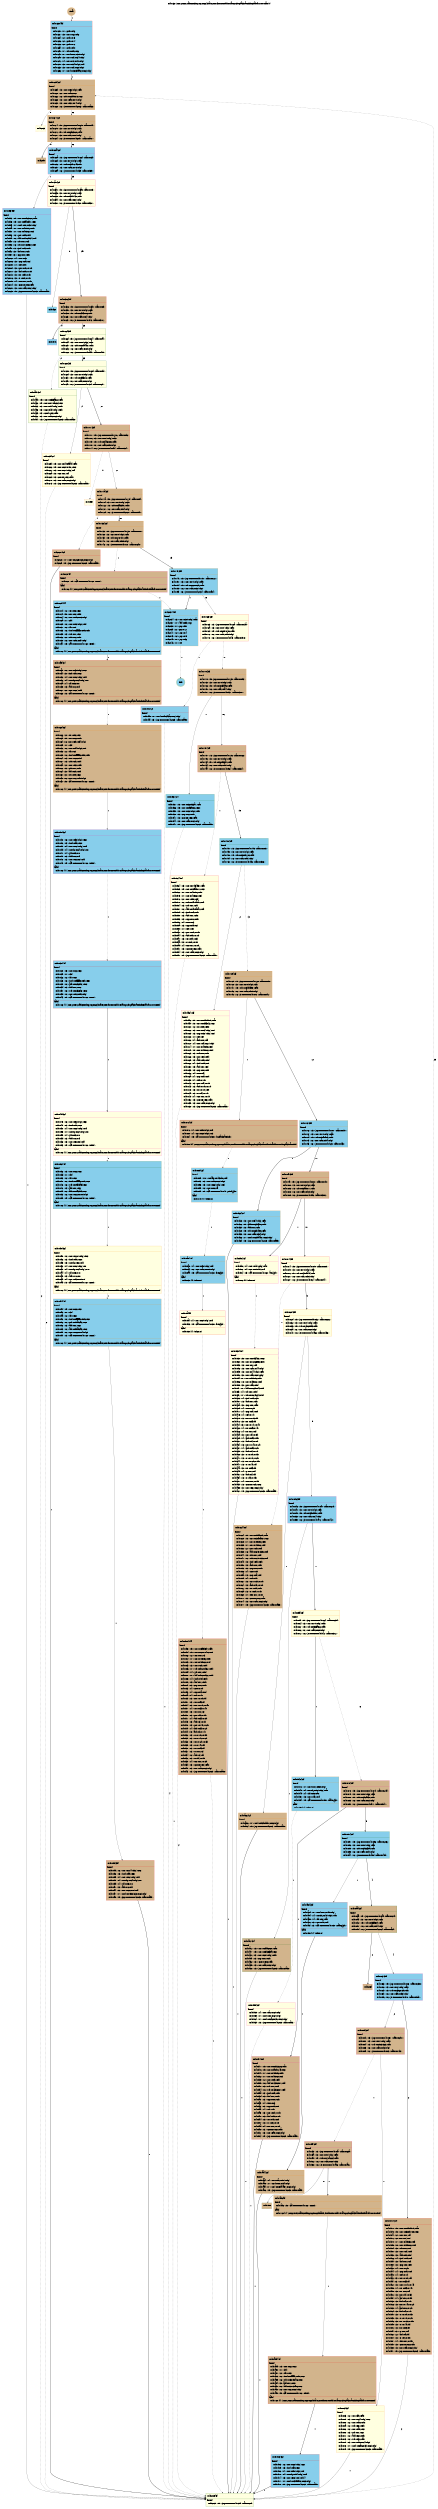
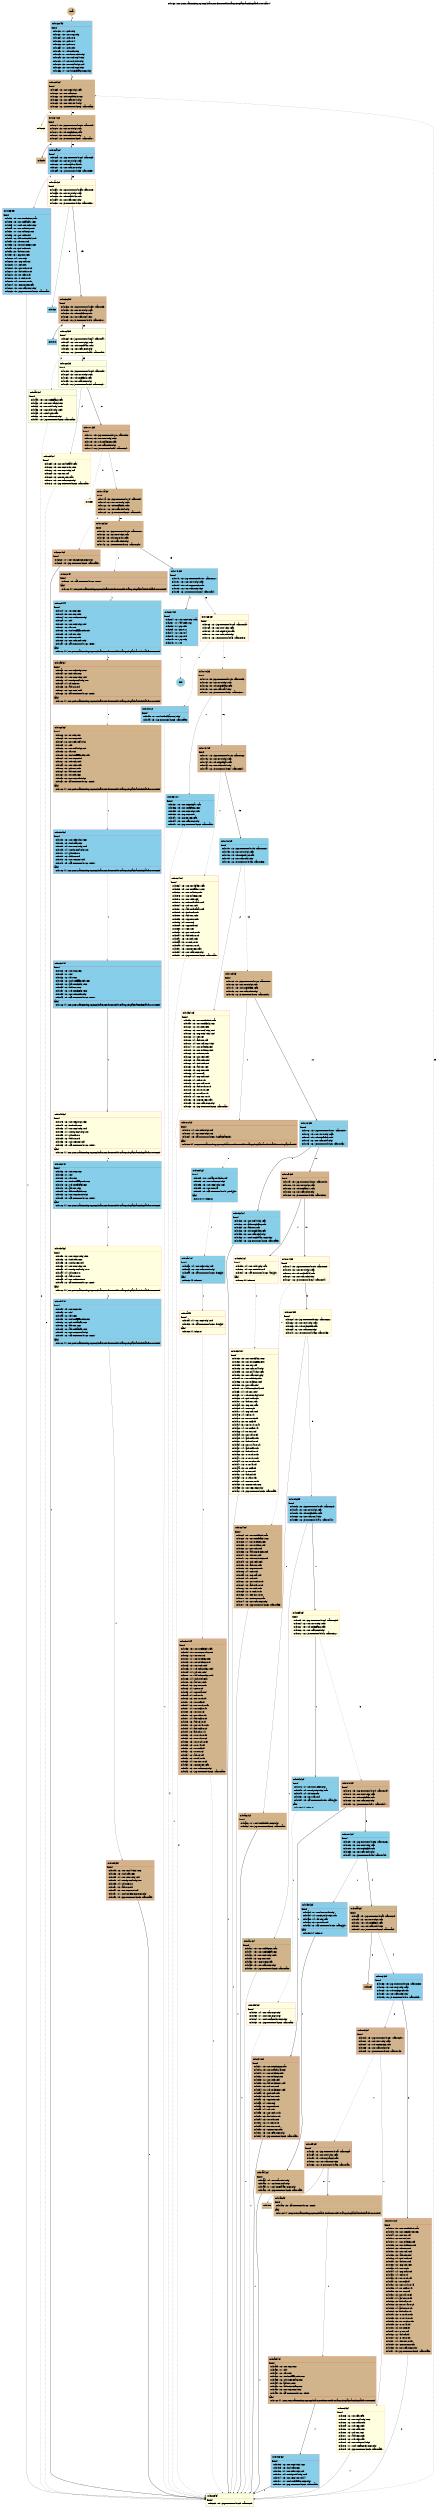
(160, 599) -> (111, 596)
